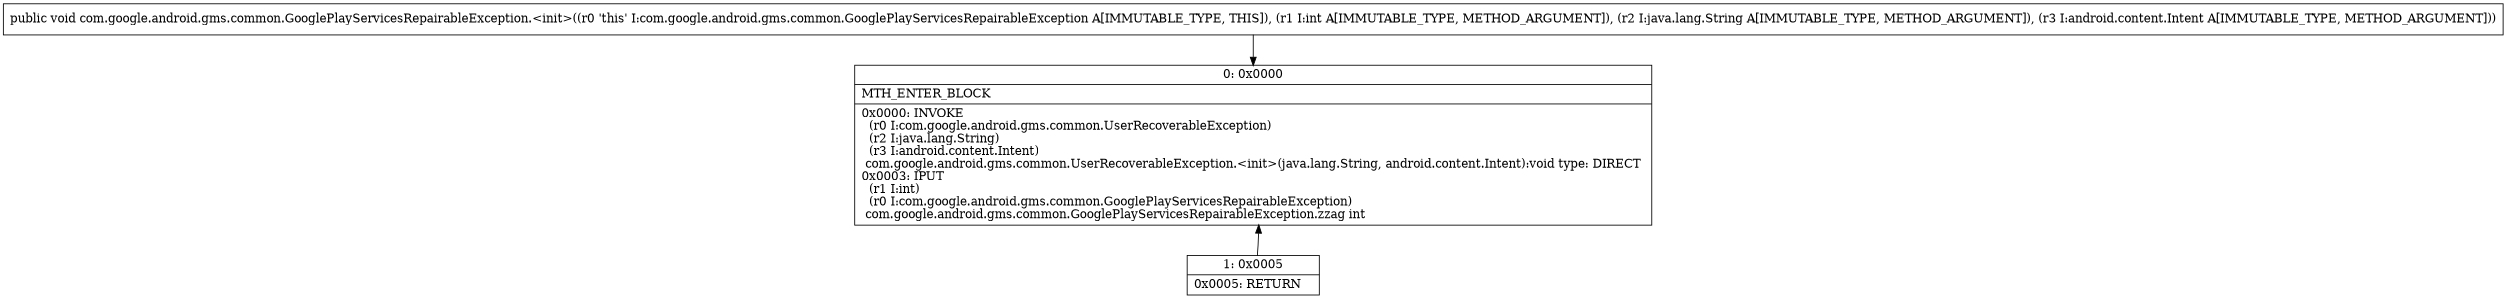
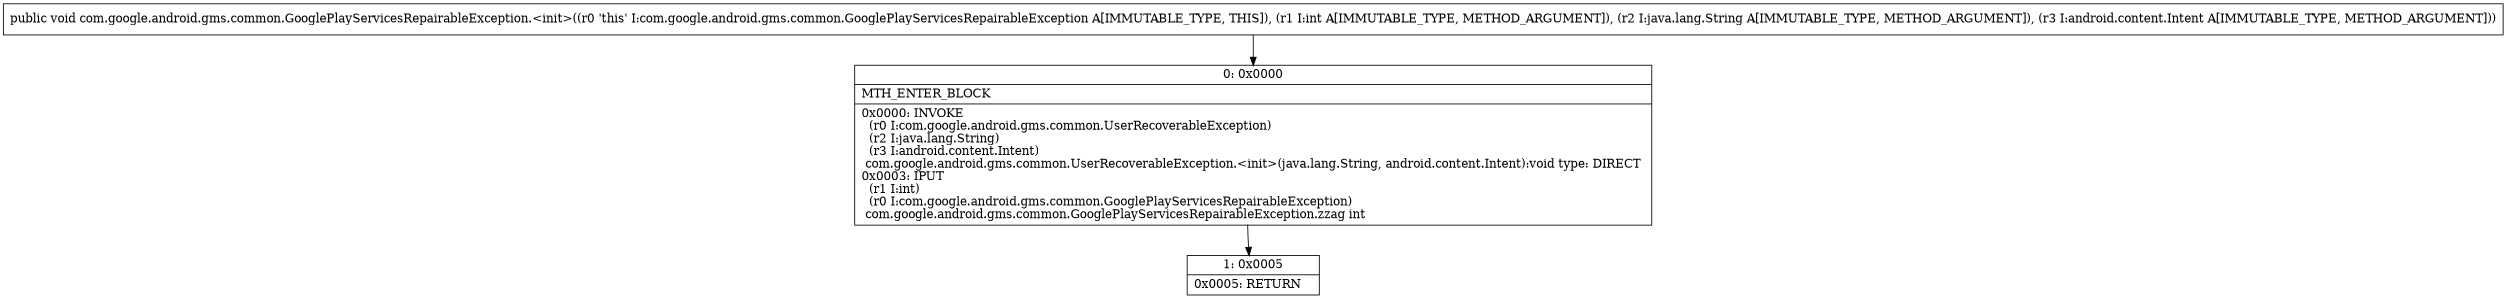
(1258, 245) -> (1248, 236)
